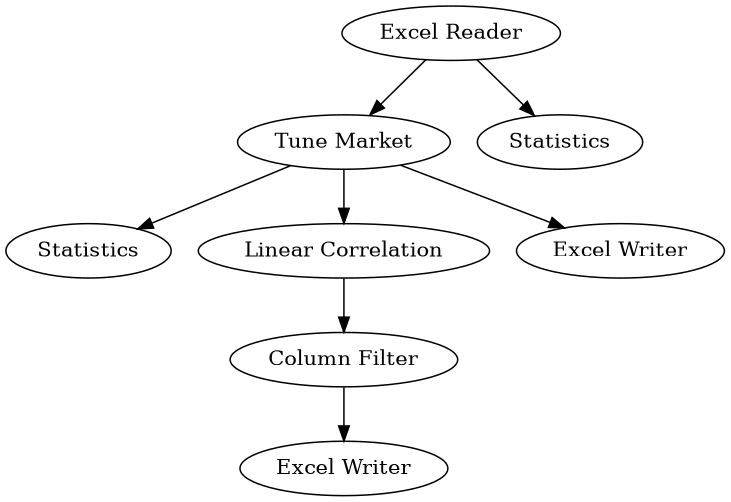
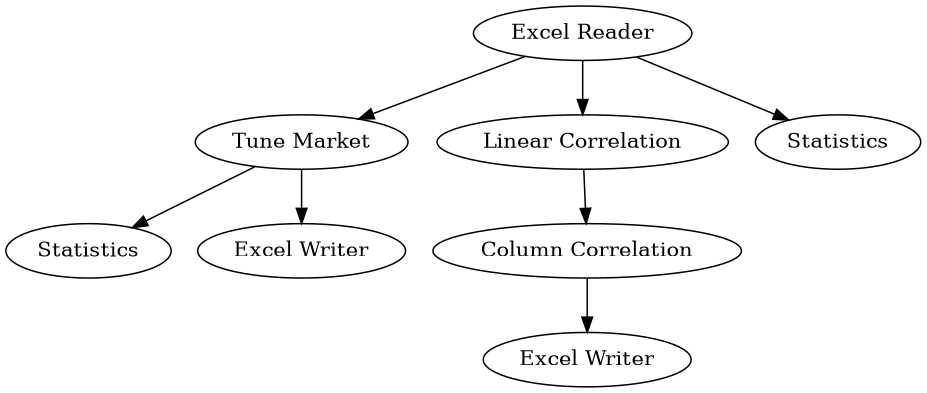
(344, 189) -> (583, 80)
(344, 360) -> (587, 251)
